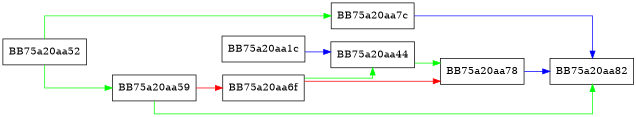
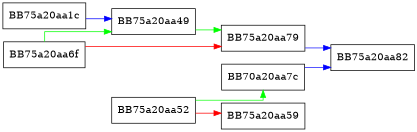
(373, 16) -> (263, 77)
(373, 55) -> (154, 22)
(482, 71) -> (263, 38)
(63, 88) -> (205, 113)
(206, 88) -> none
(378, 114) -> none
